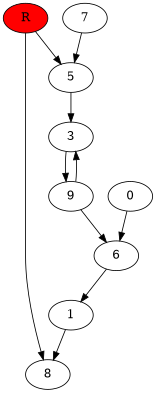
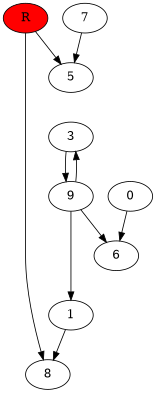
(71, 103) -> none
(96, 282) -> (71, 252)
